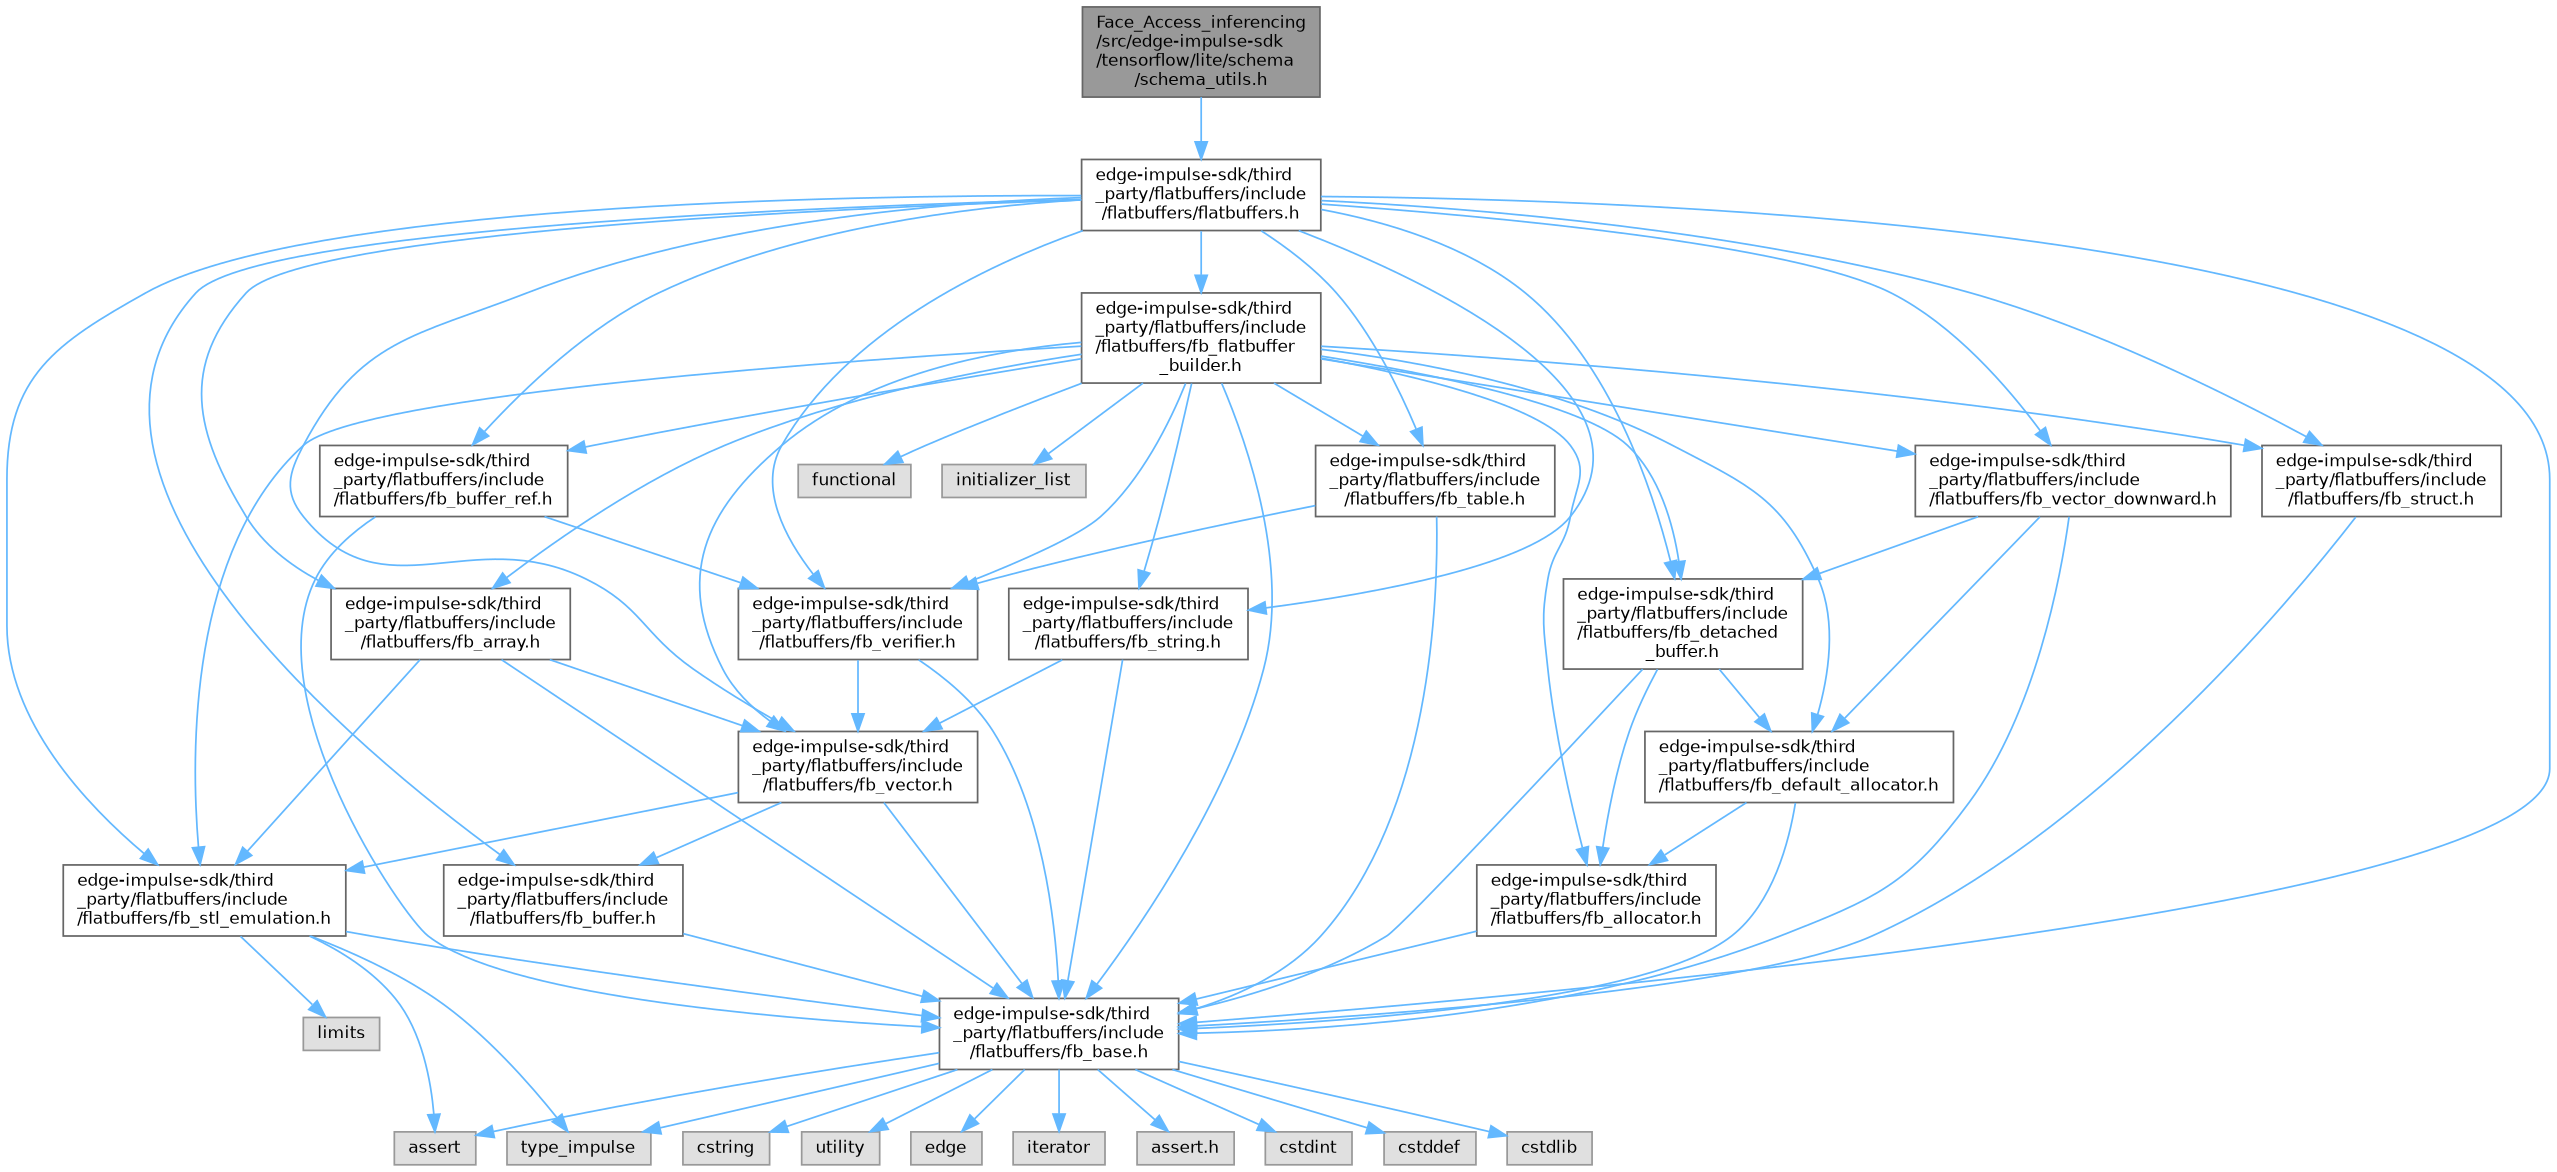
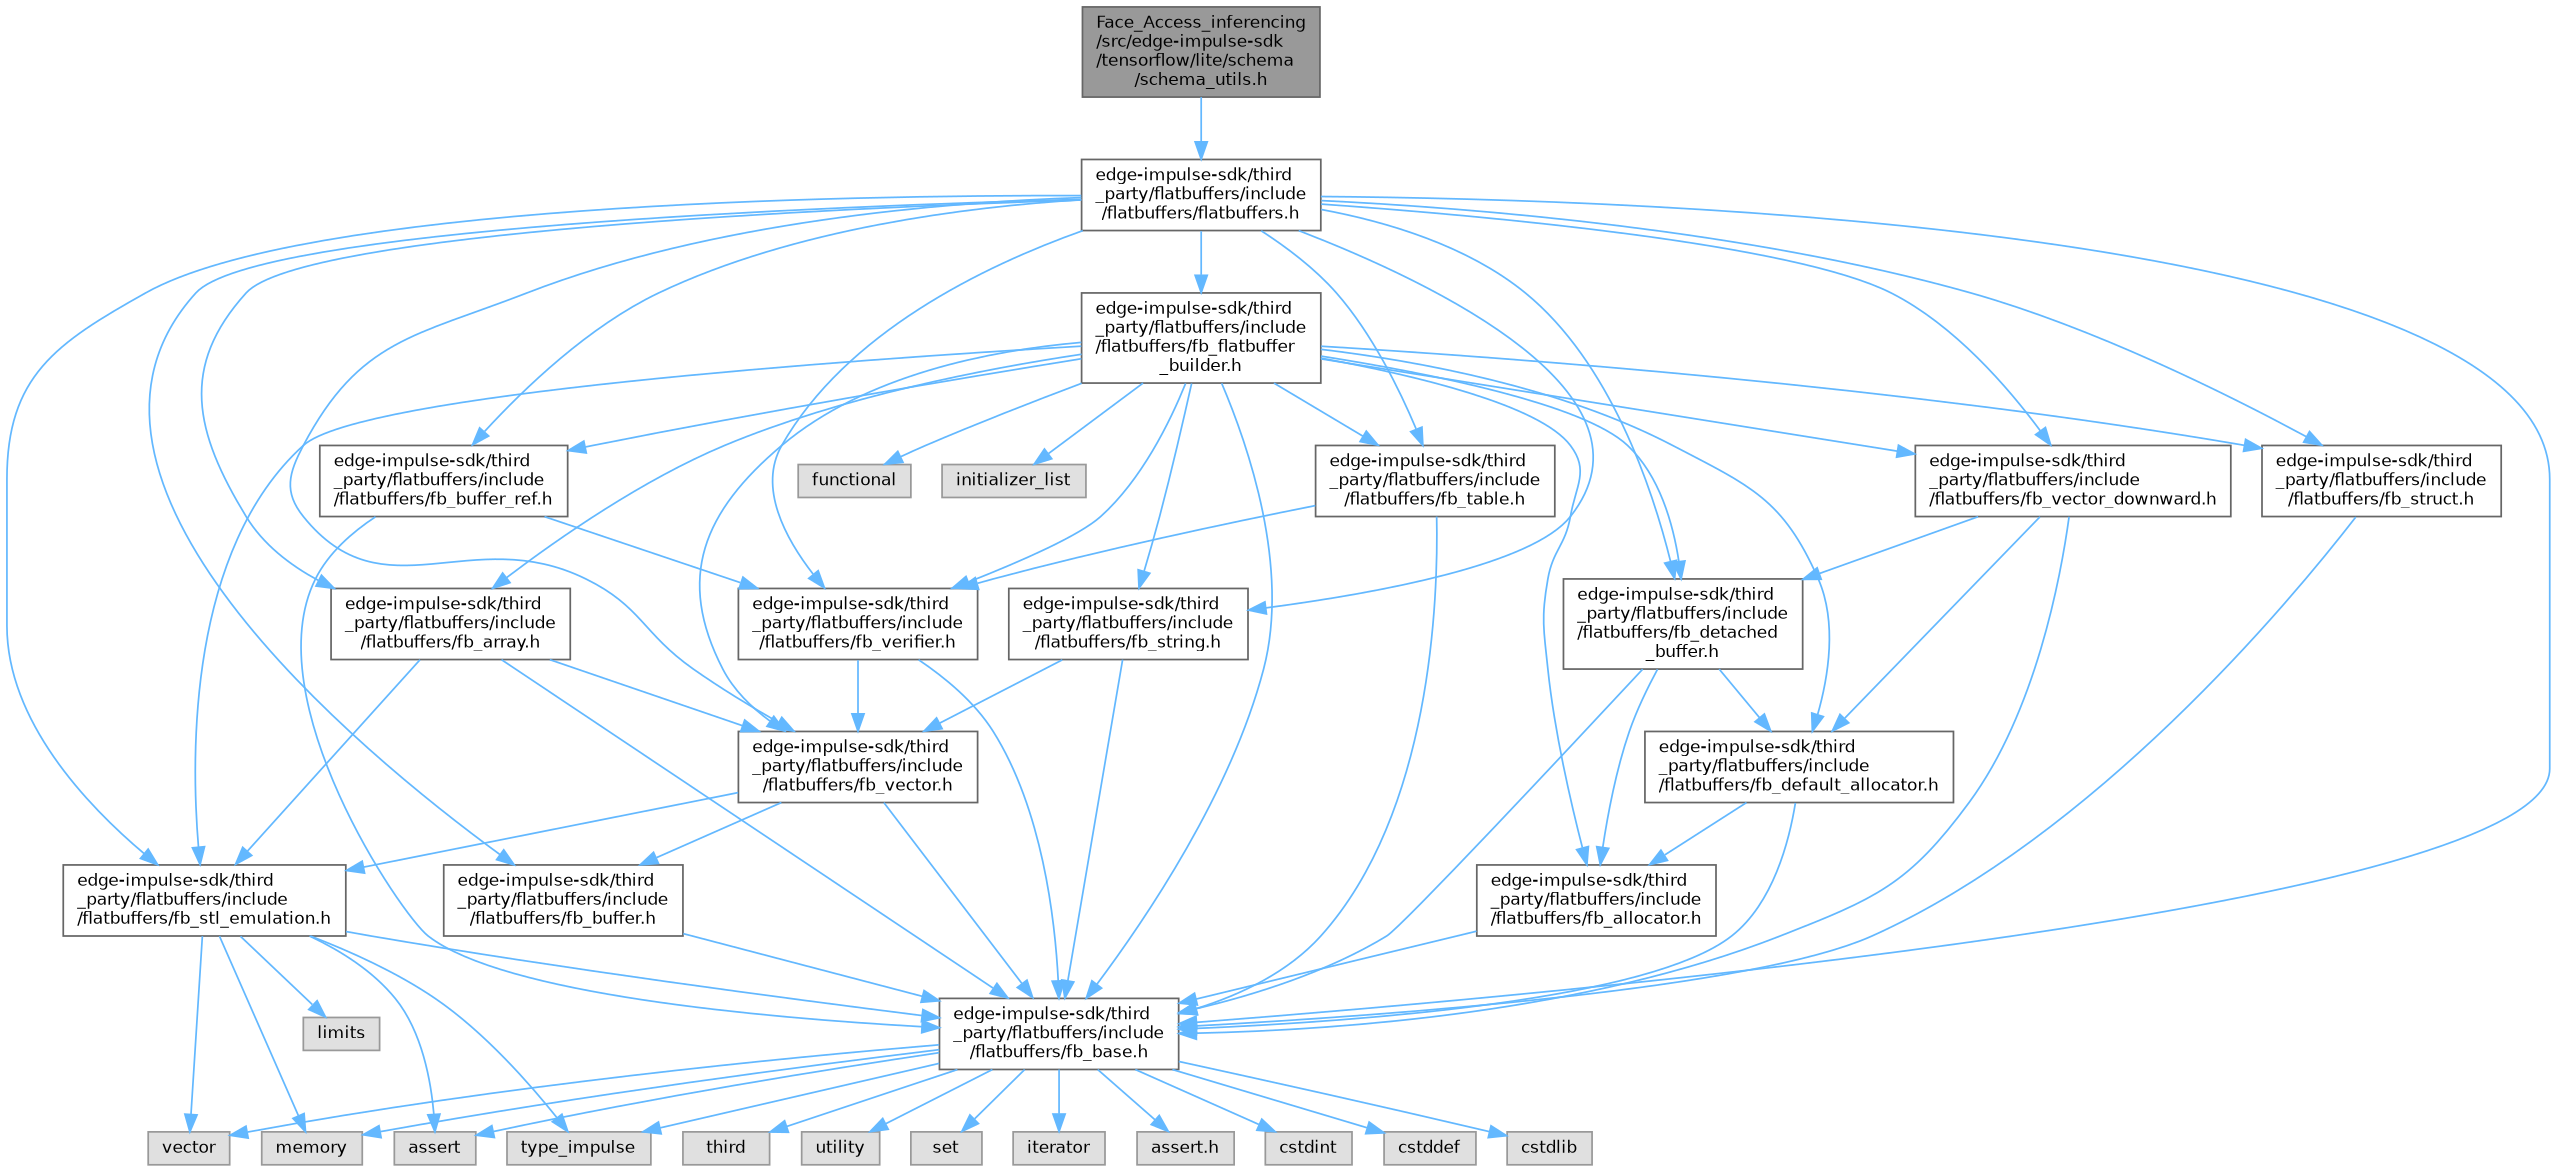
none -> (189, 1148)
none -> (312, 1148)
(726, 1148) -> (726, 1148)
(946, 1148) -> (946, 1148)
